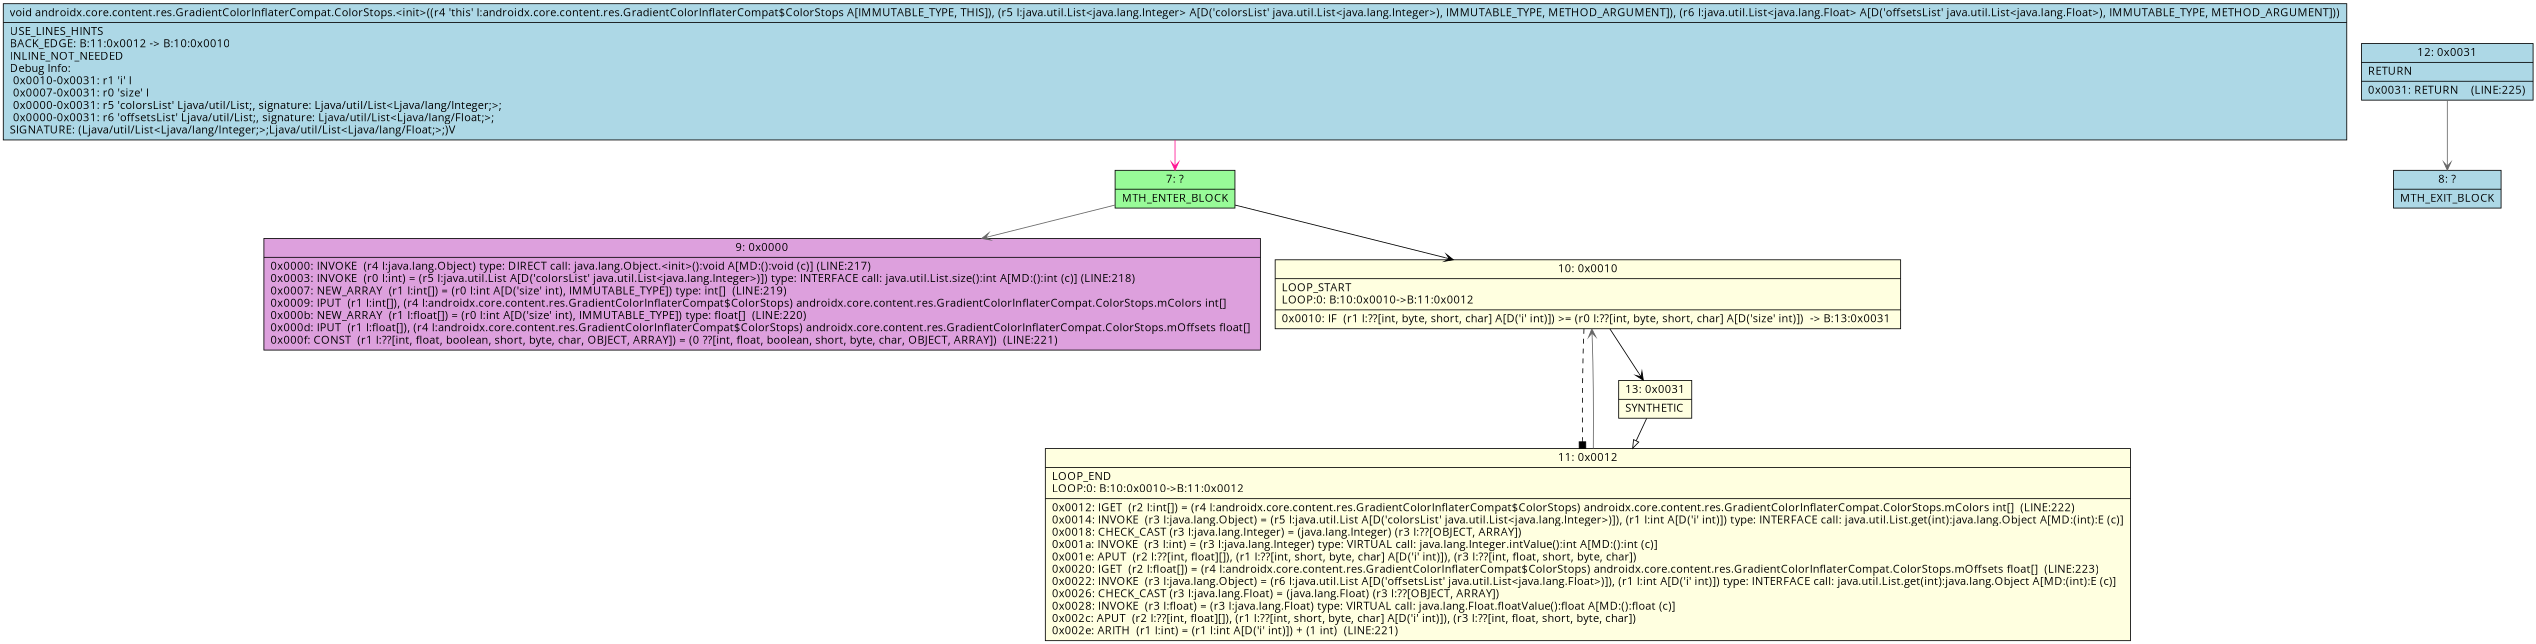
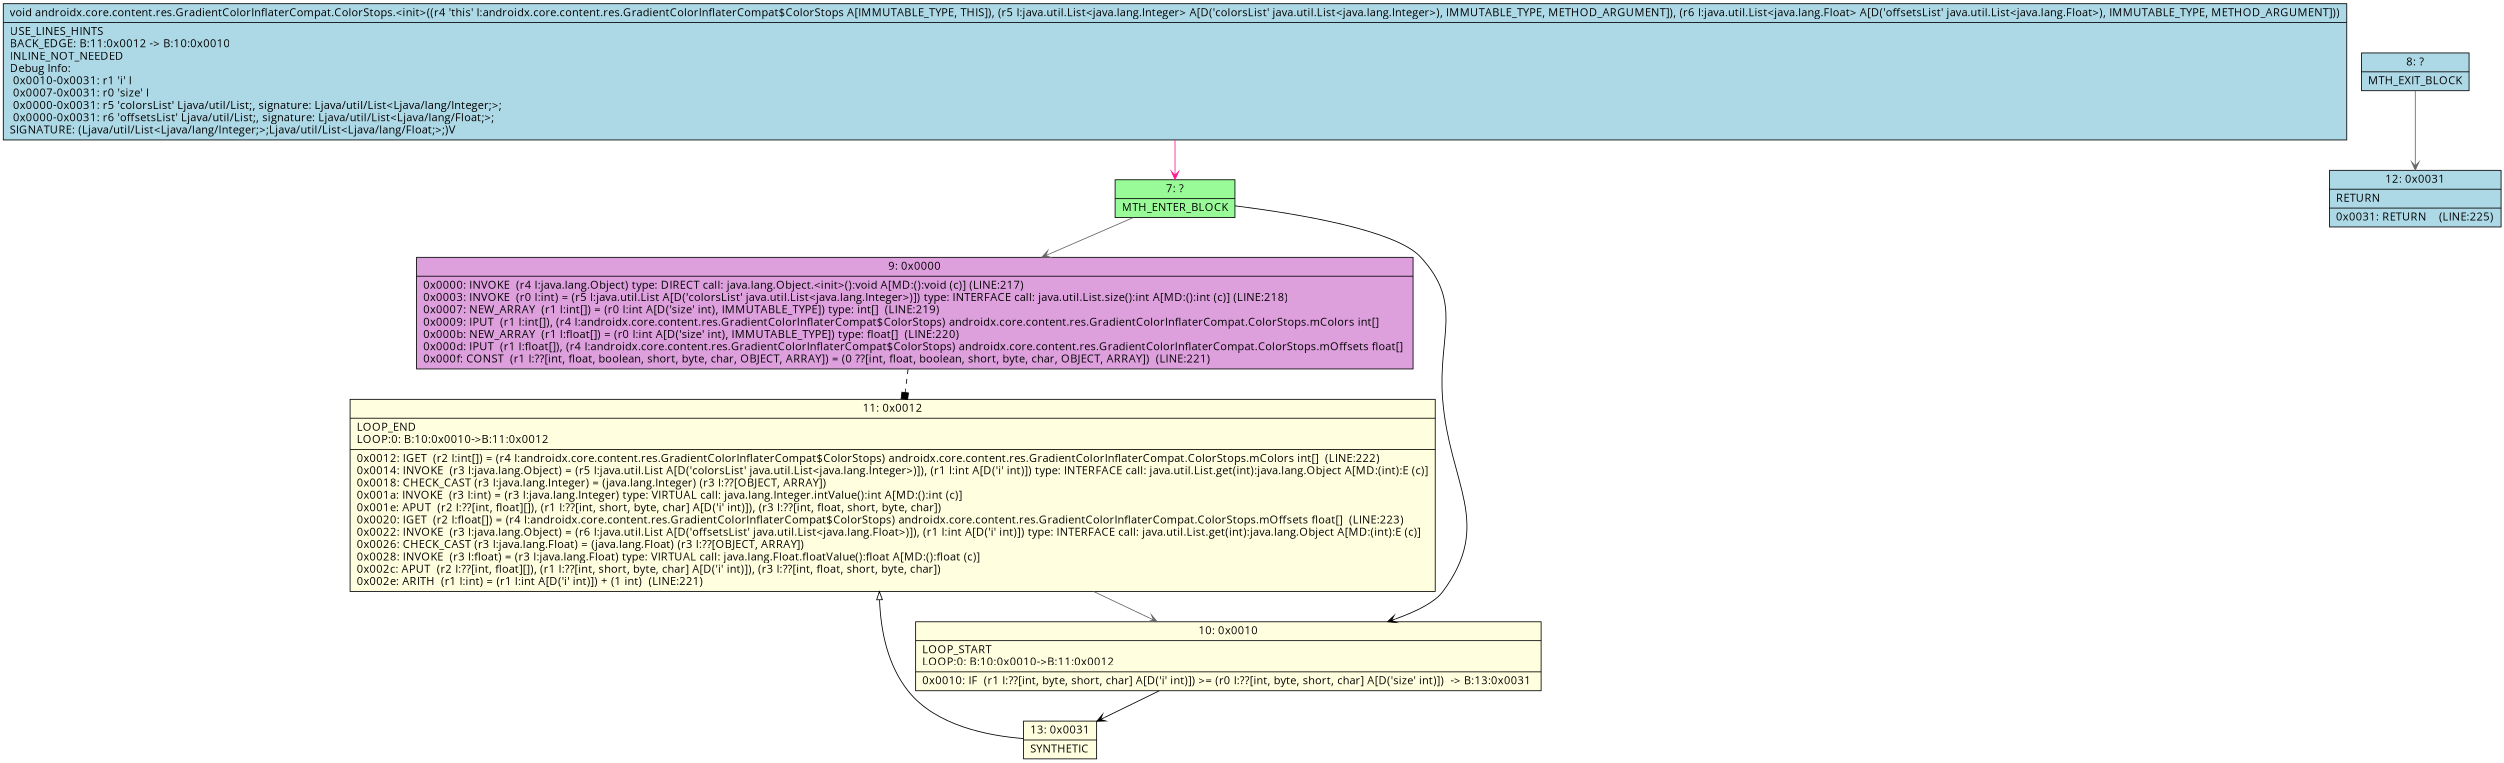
(2447, 131) -> (2415, 126)
(1583, 384) -> (907, 380)
